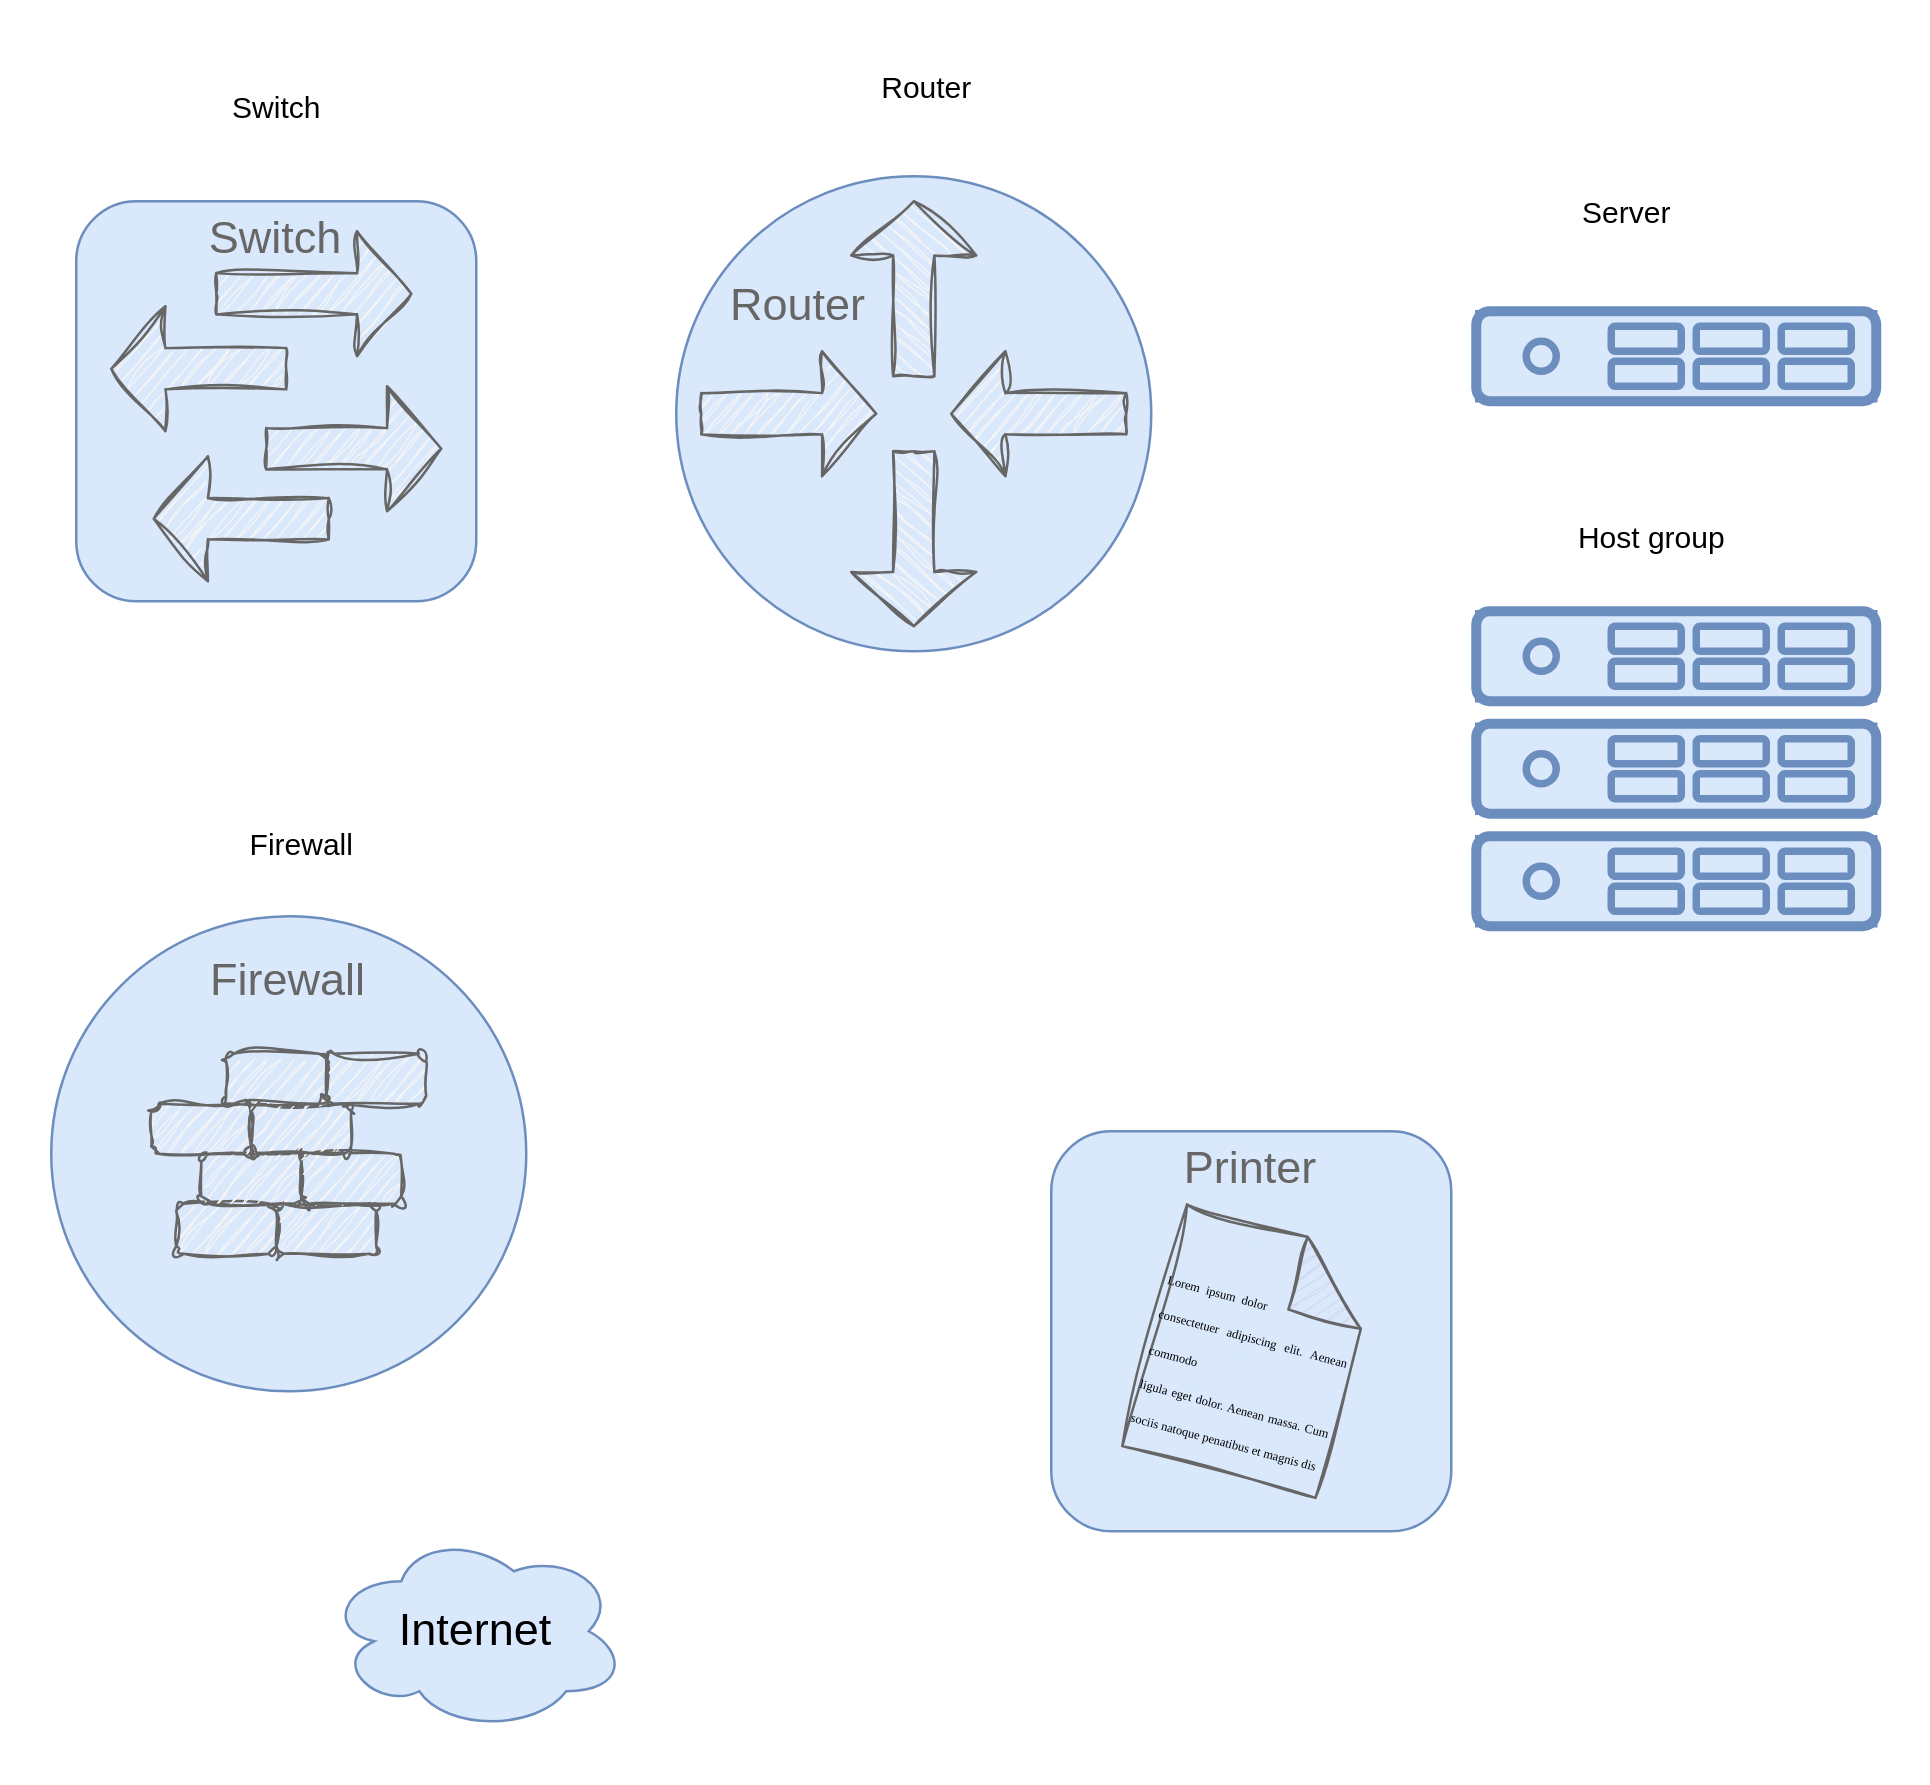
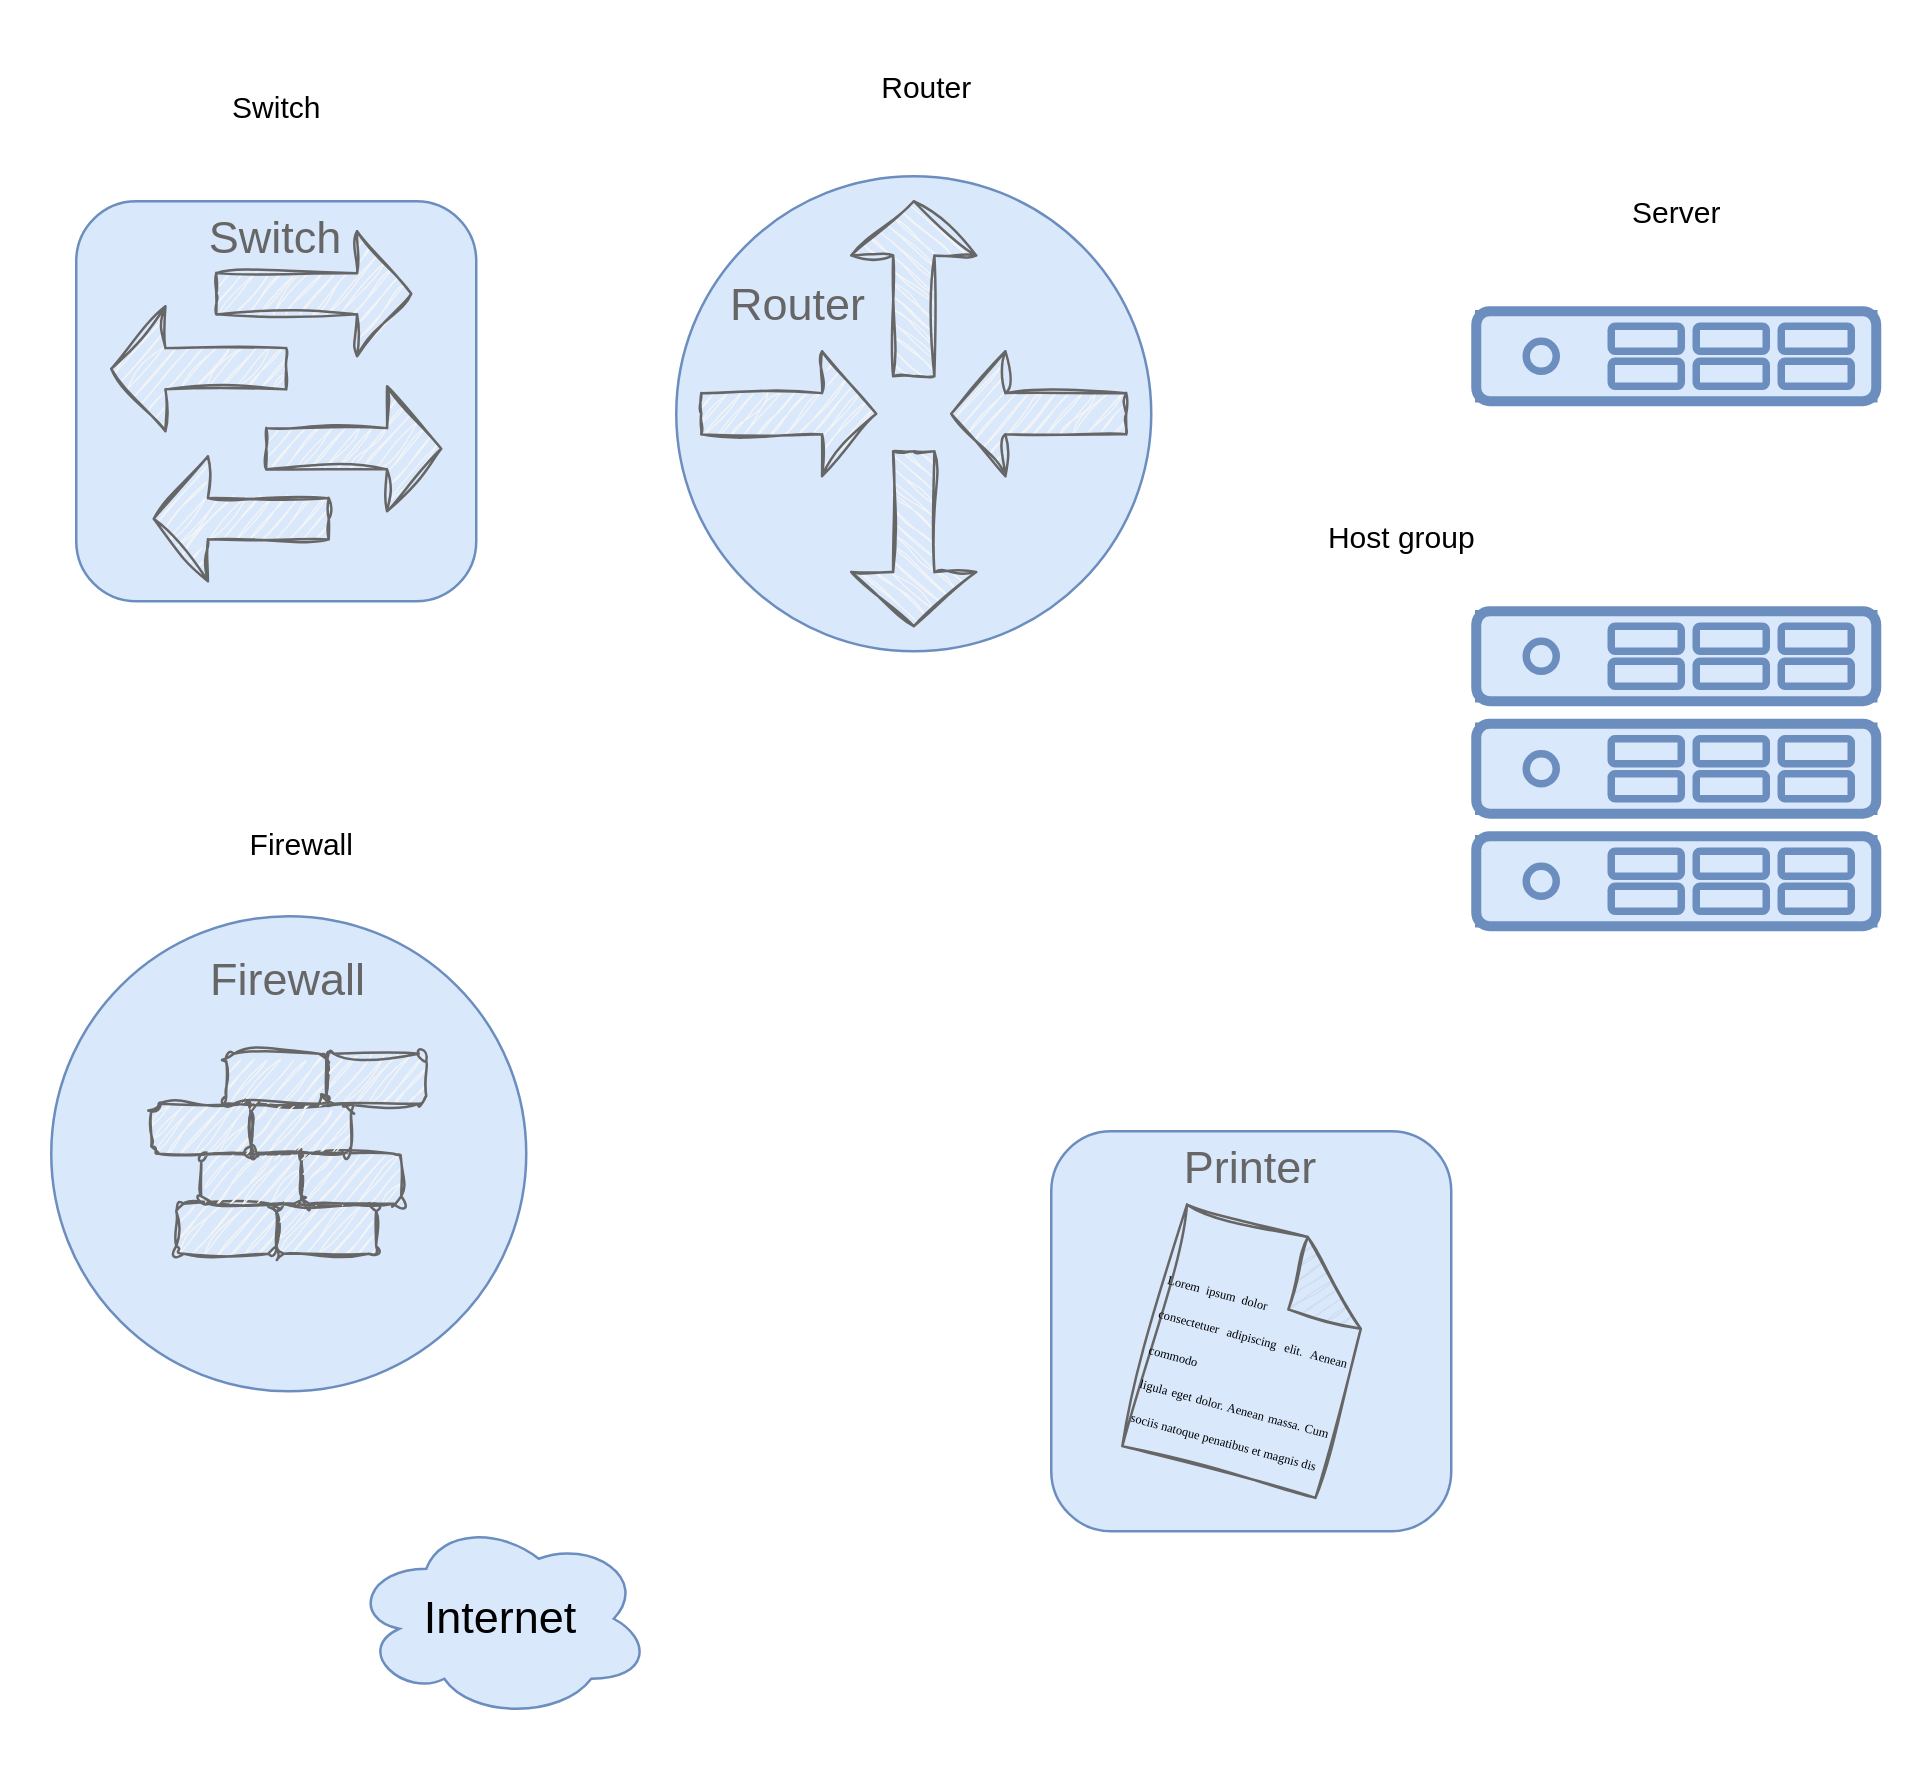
(1626, 214) -> (1676, 214)
(1651, 539) -> (1401, 539)
(476, 1631) -> (501, 1619)
